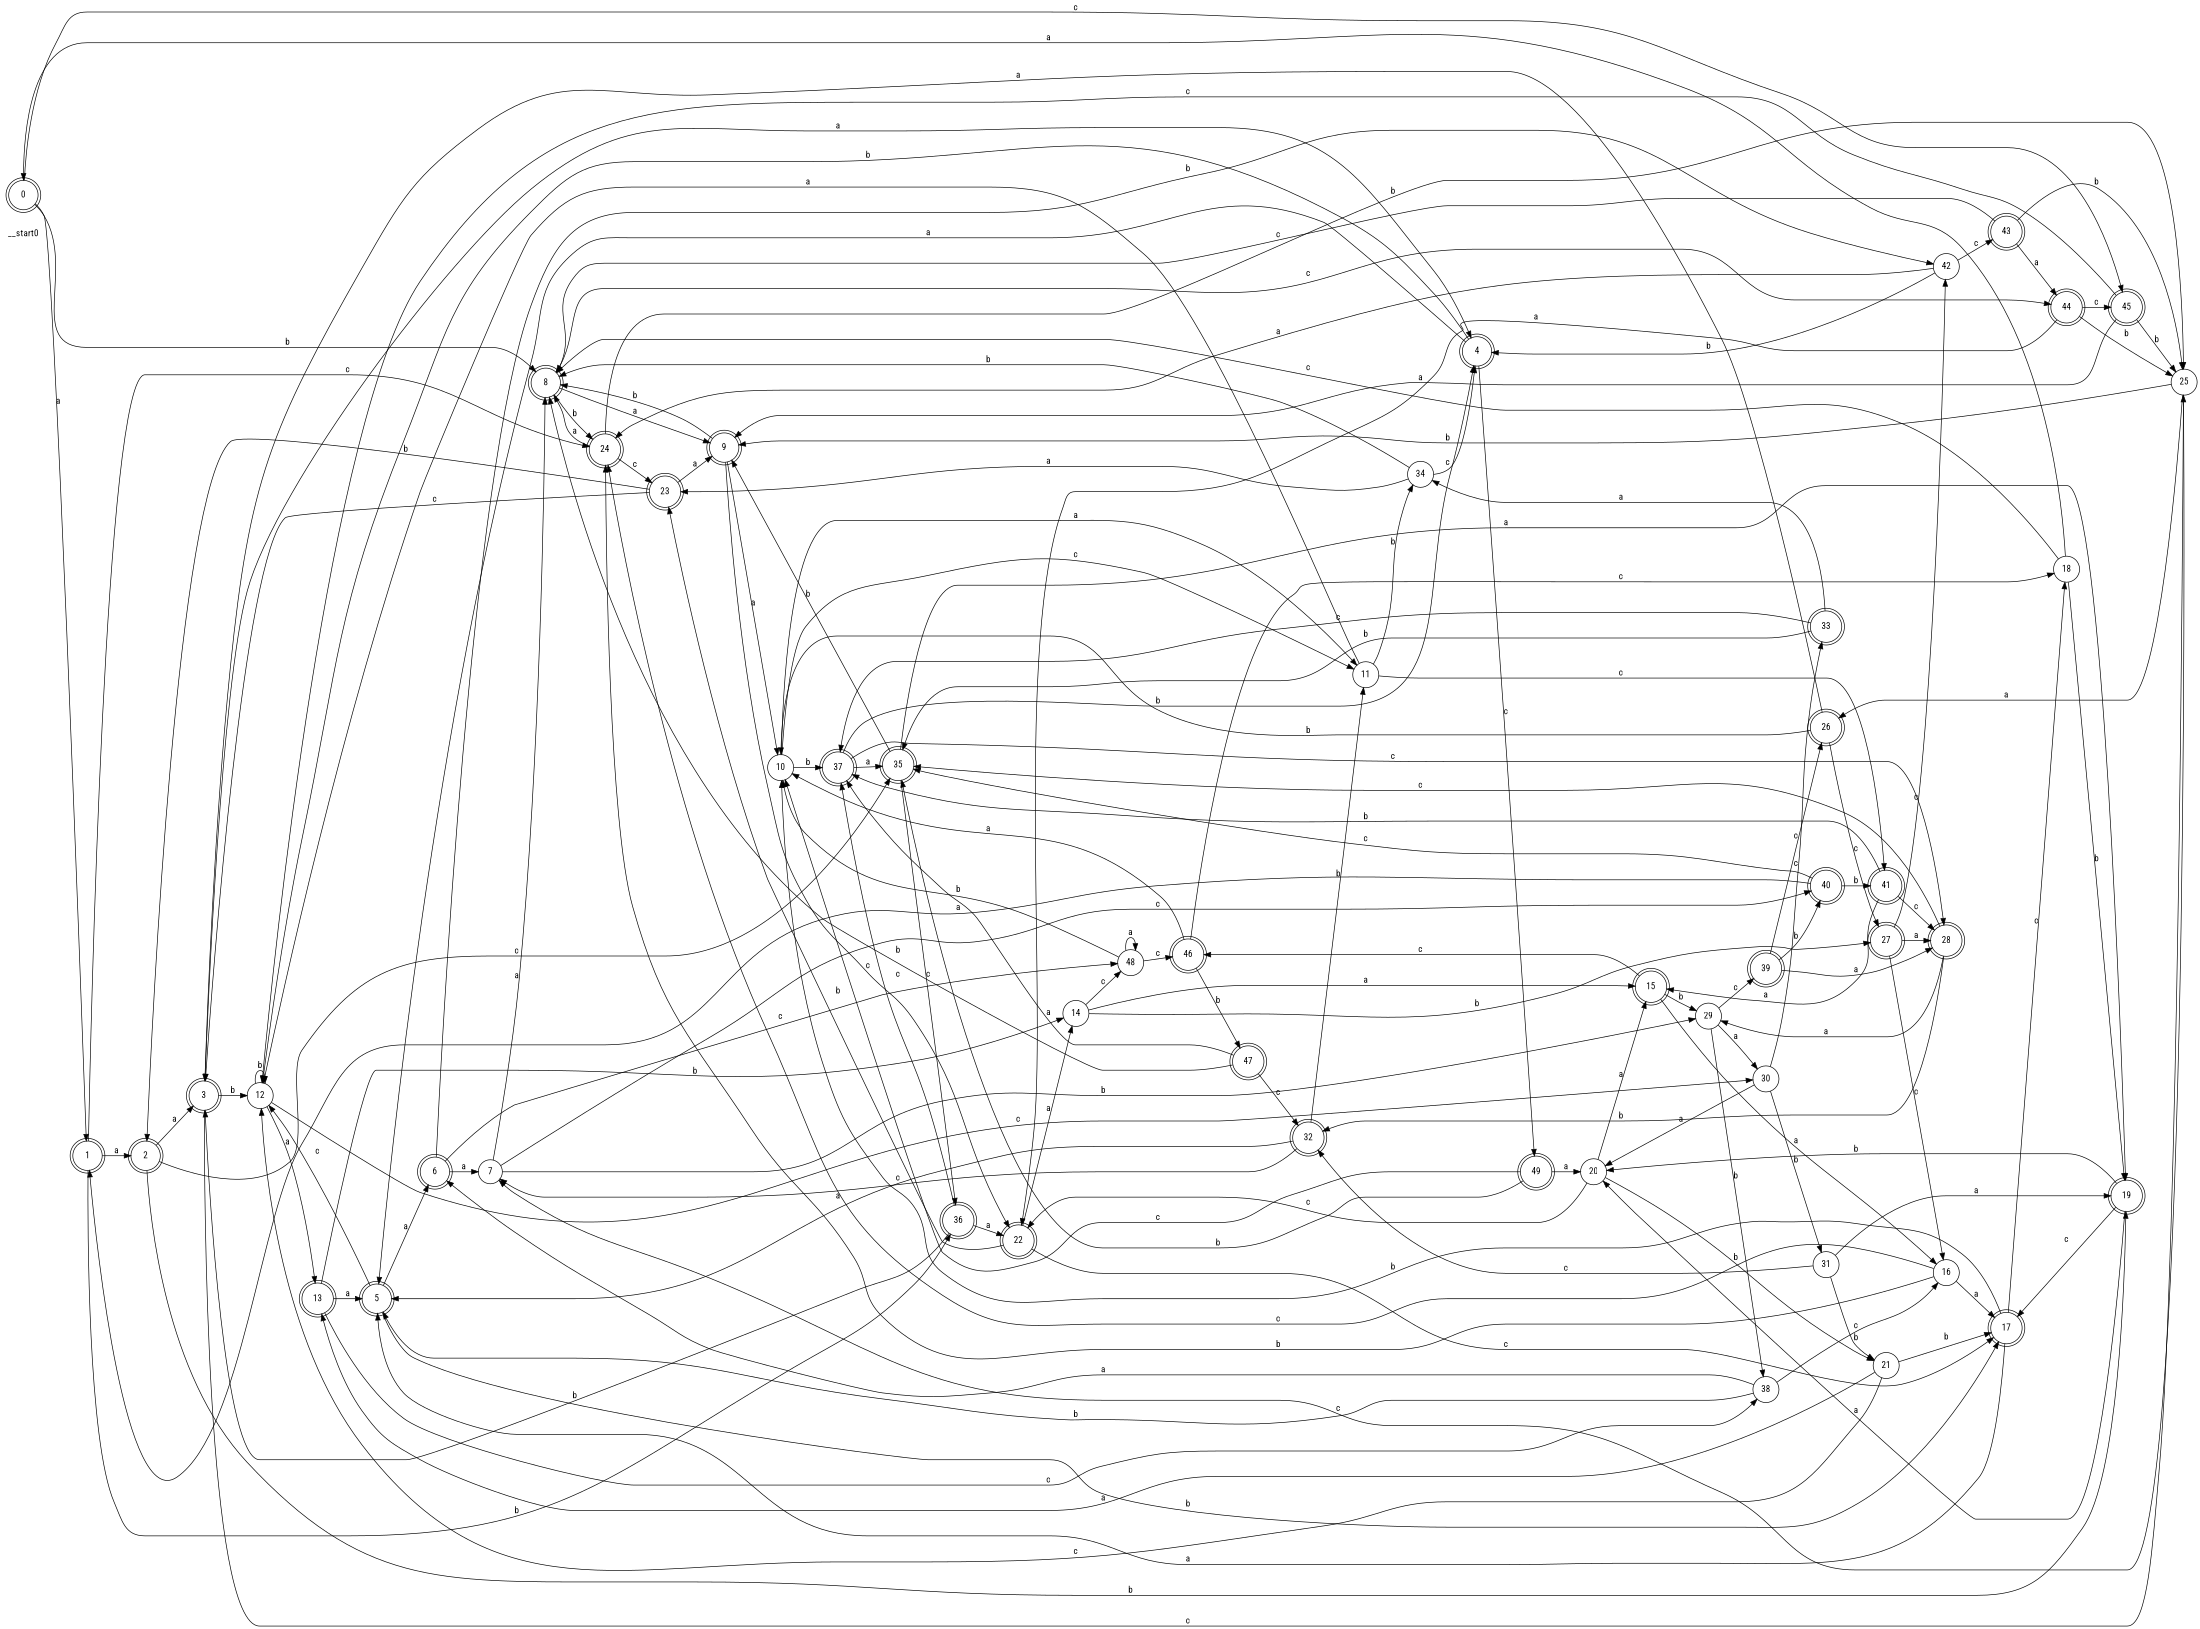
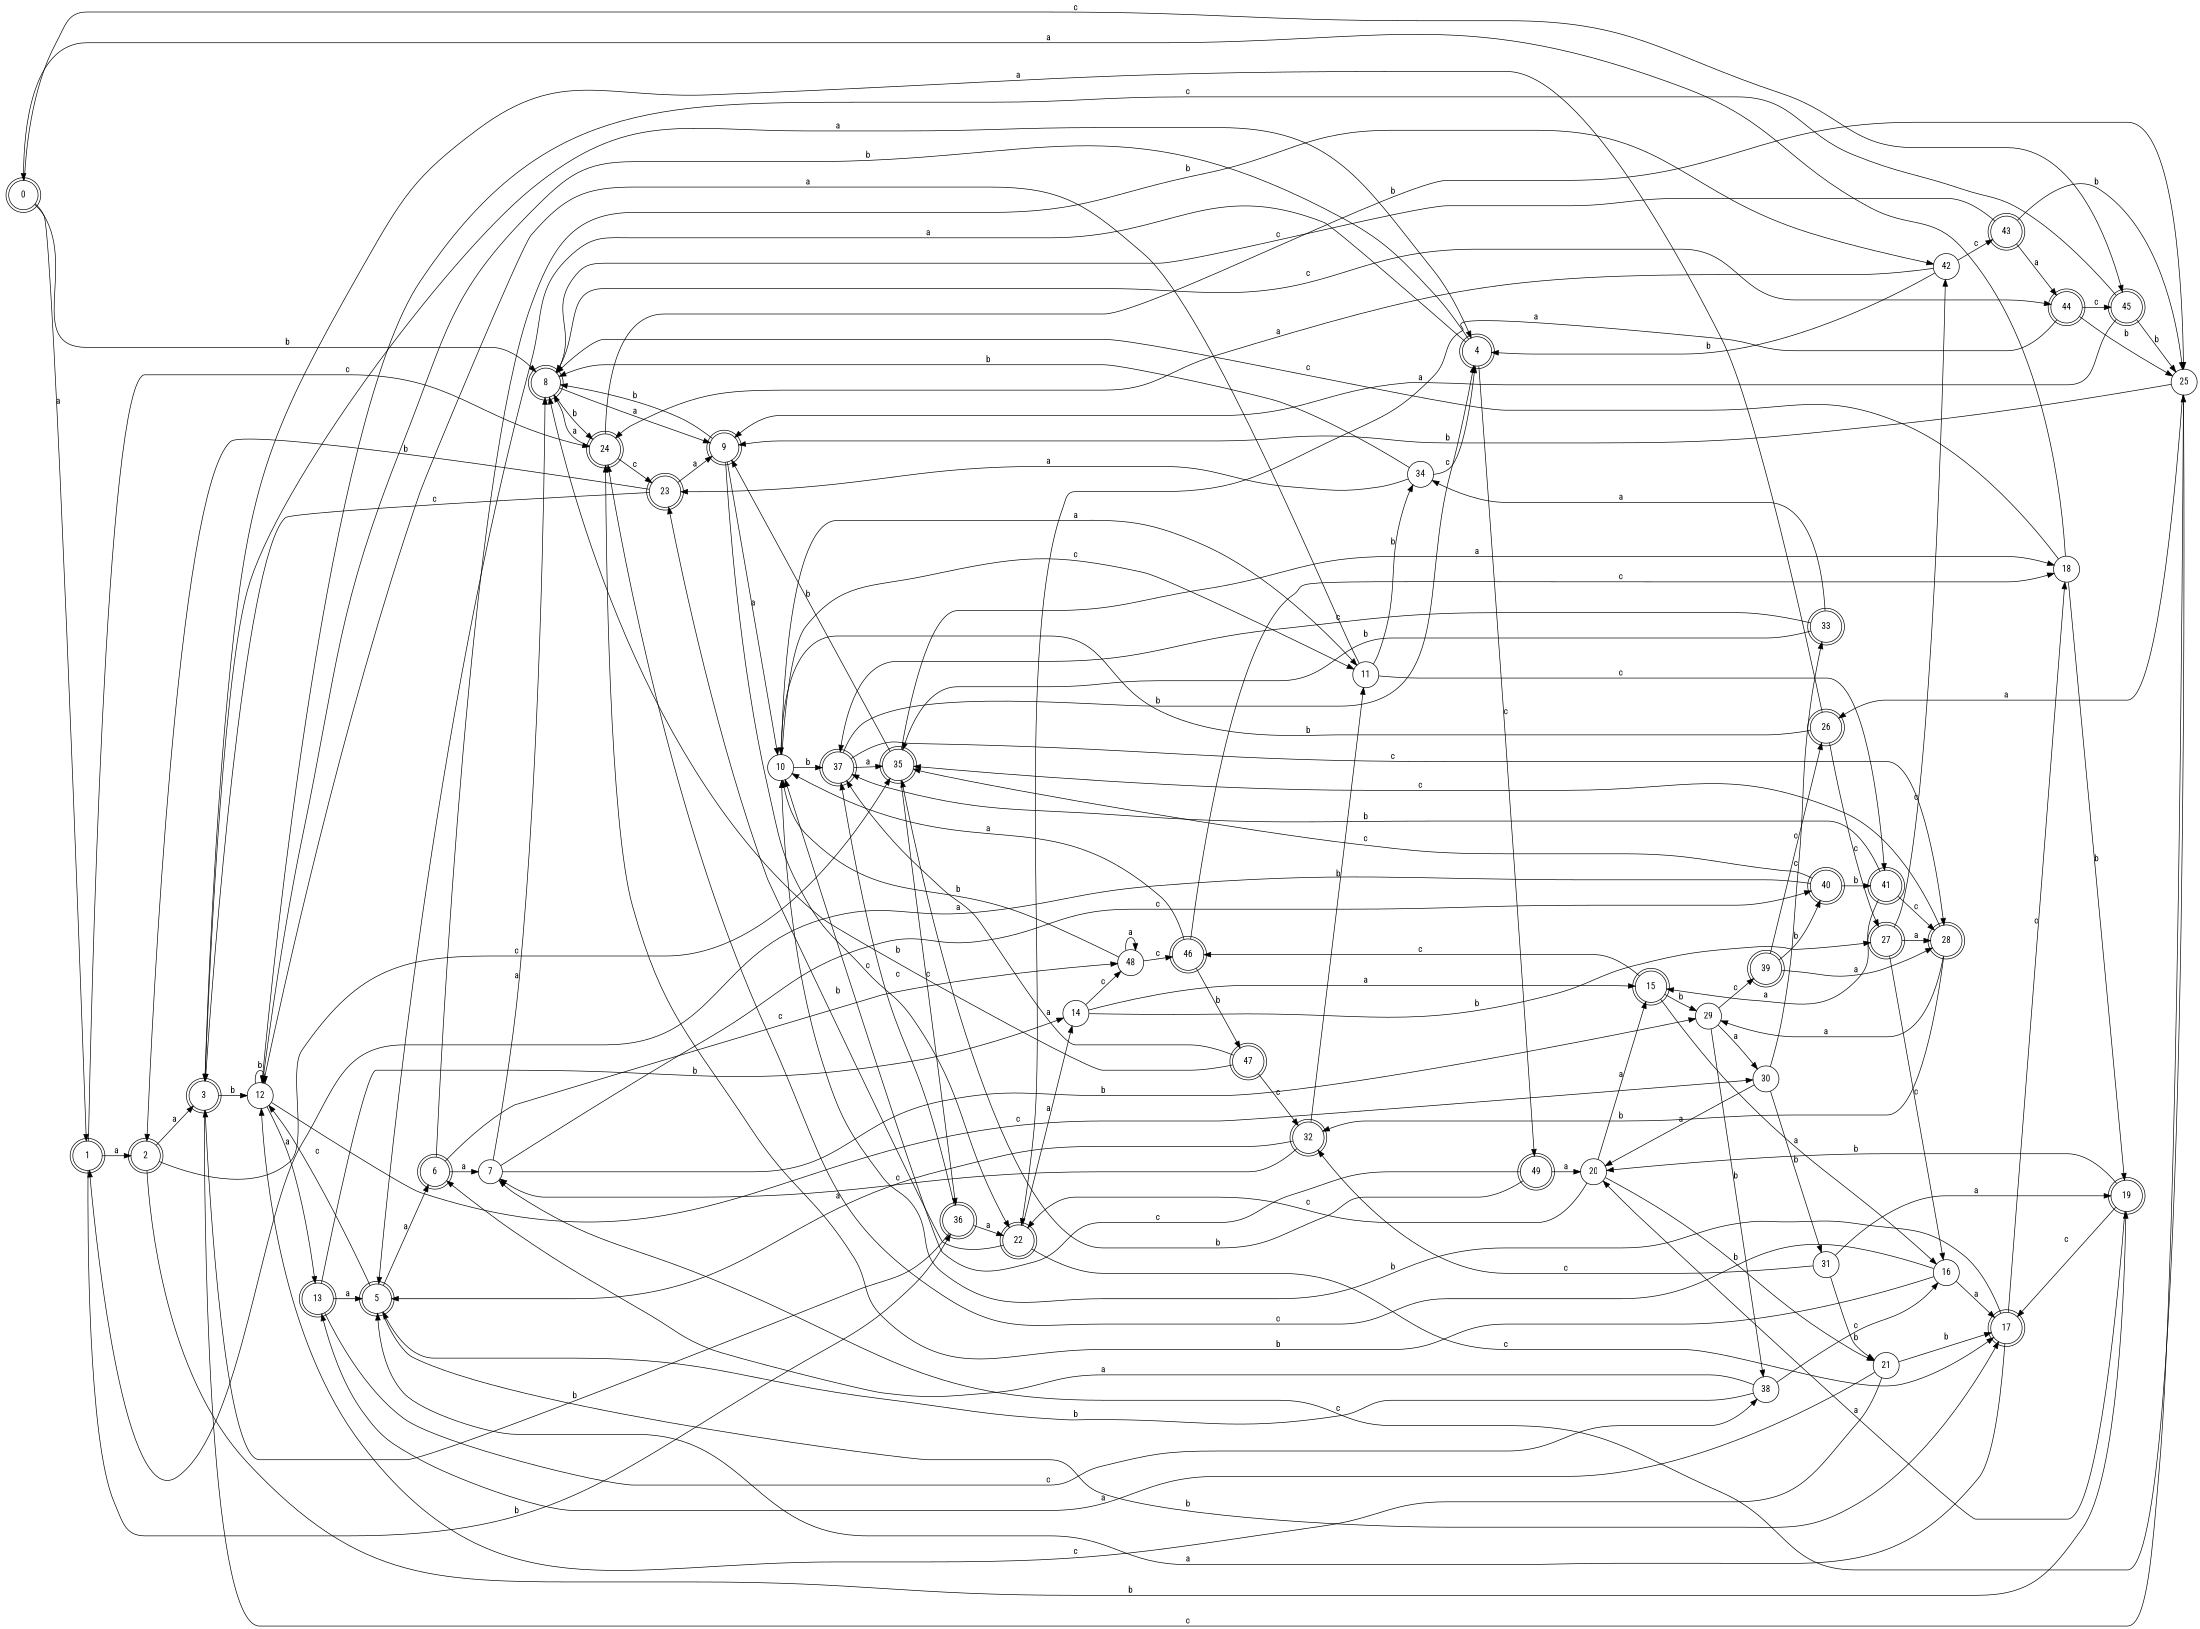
(23, 234) -> none
(1770, 516) -> (1423, 556)
